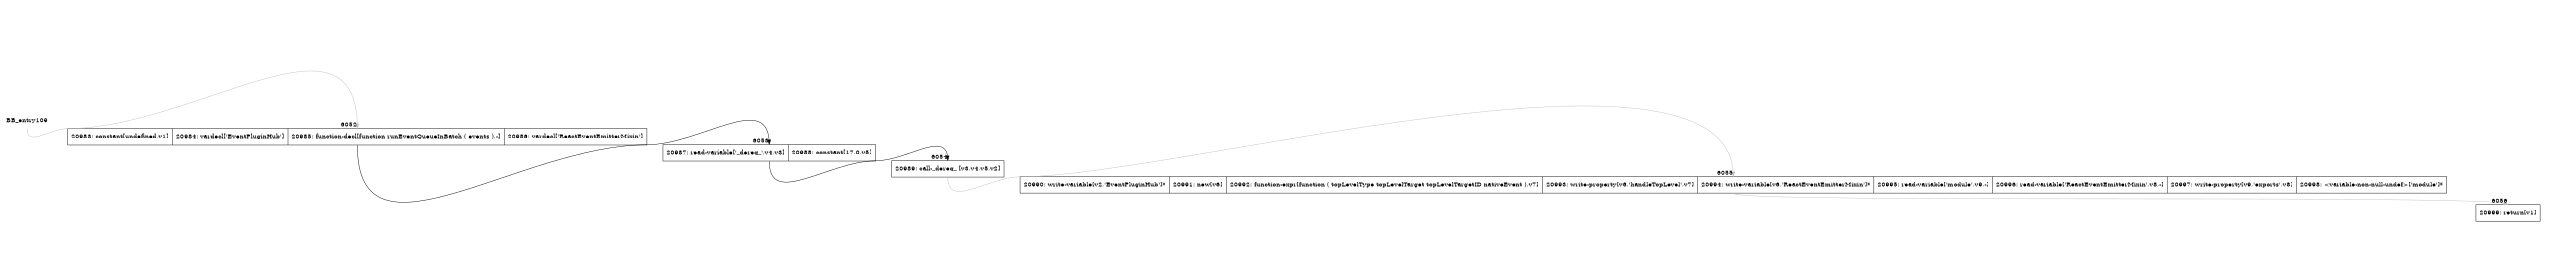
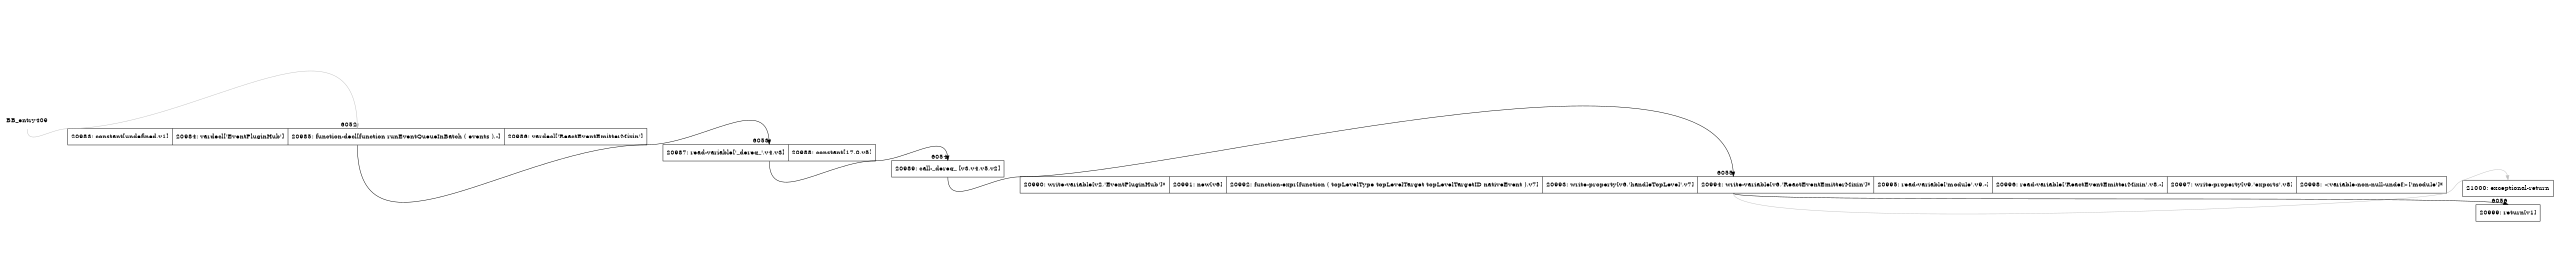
(27, 121) -> (27, 121)
(1347, 130) -> (1347, 130)
none -> (2508, 188)
(2118, 199) -> (2118, 199)
